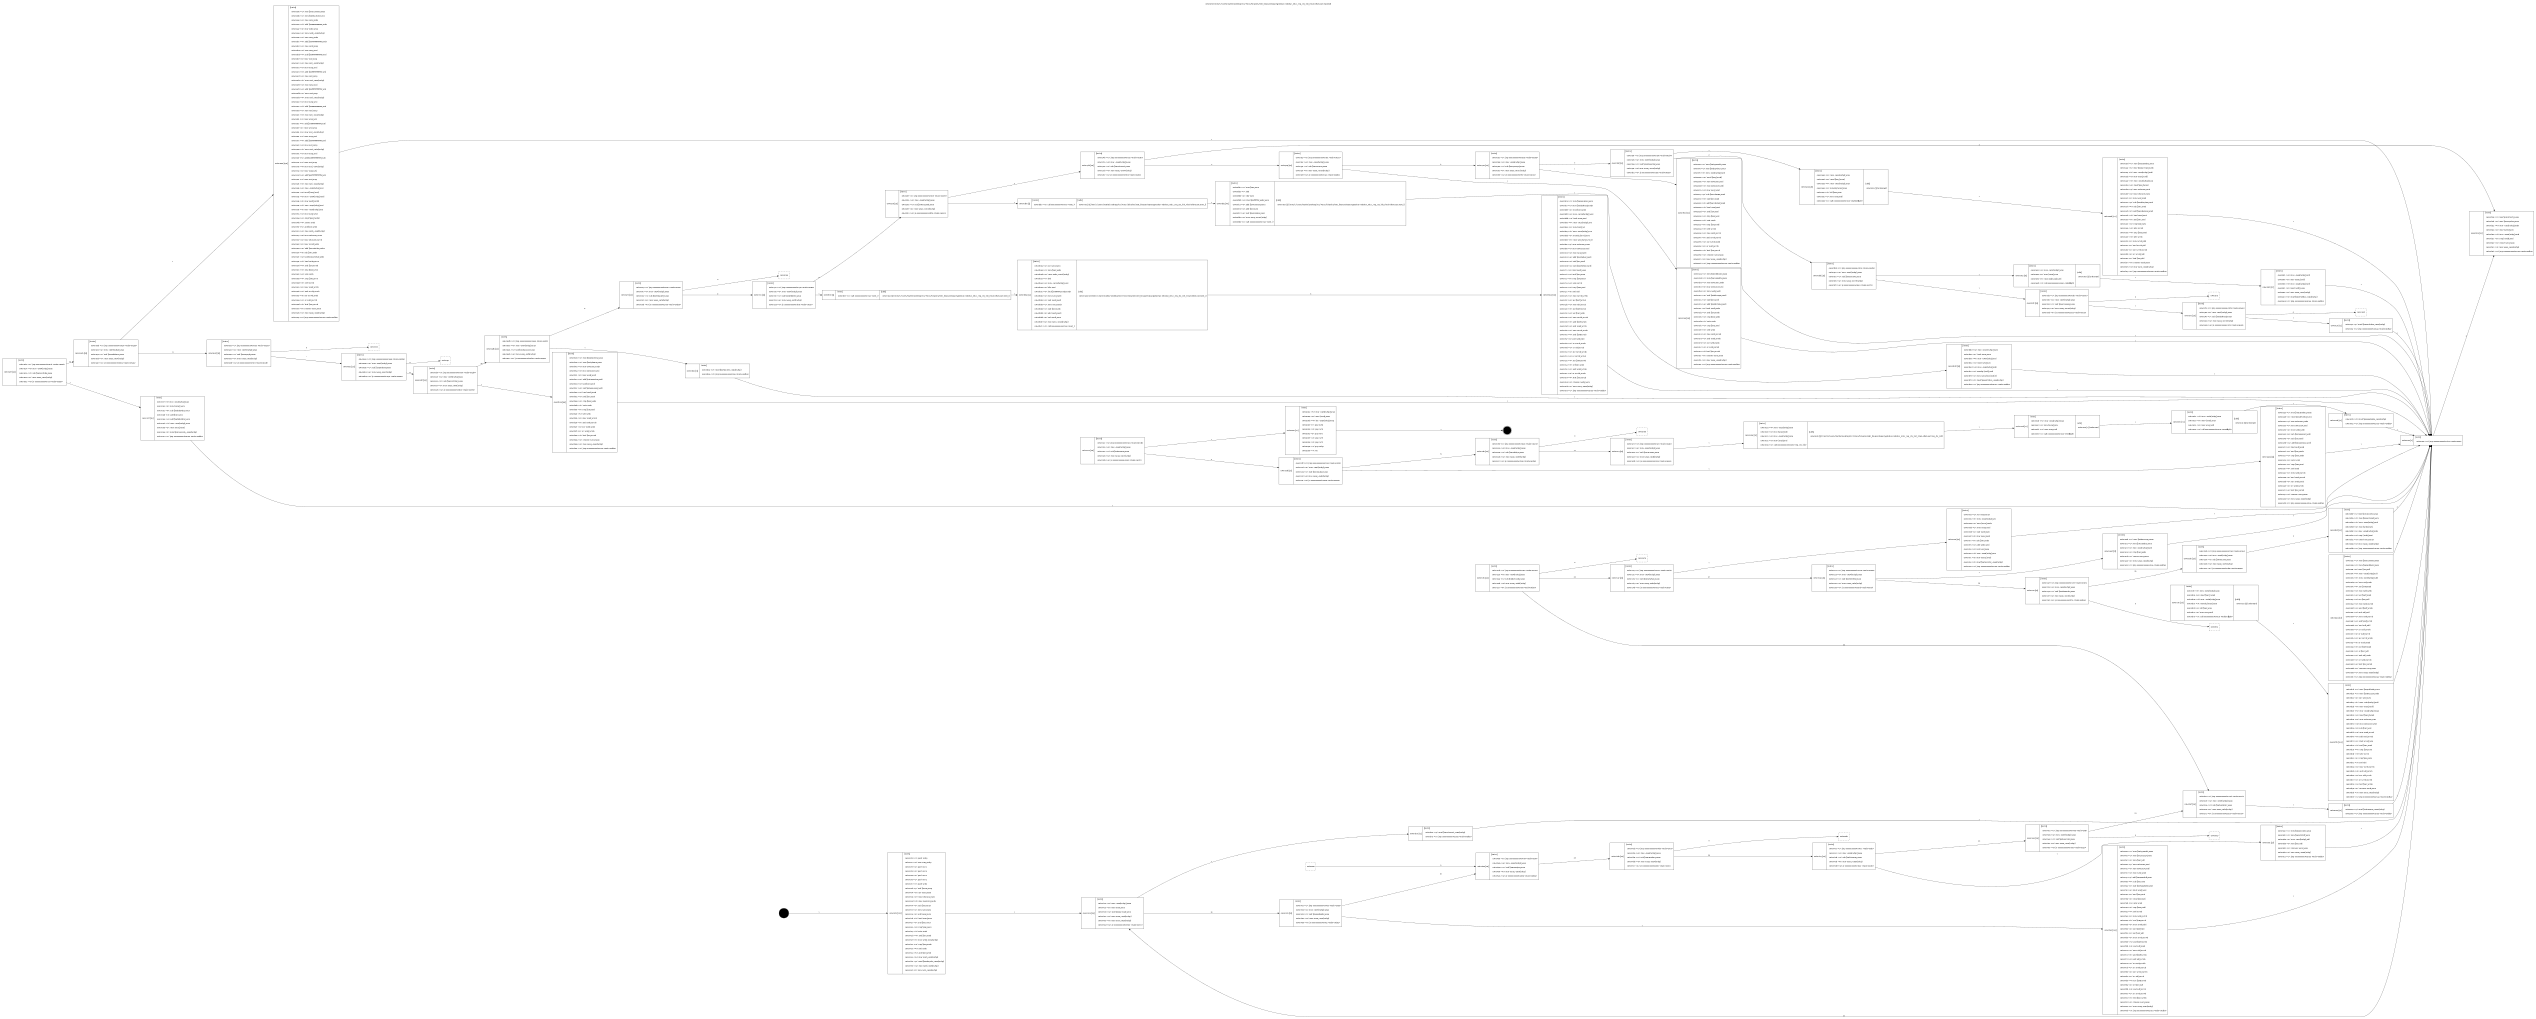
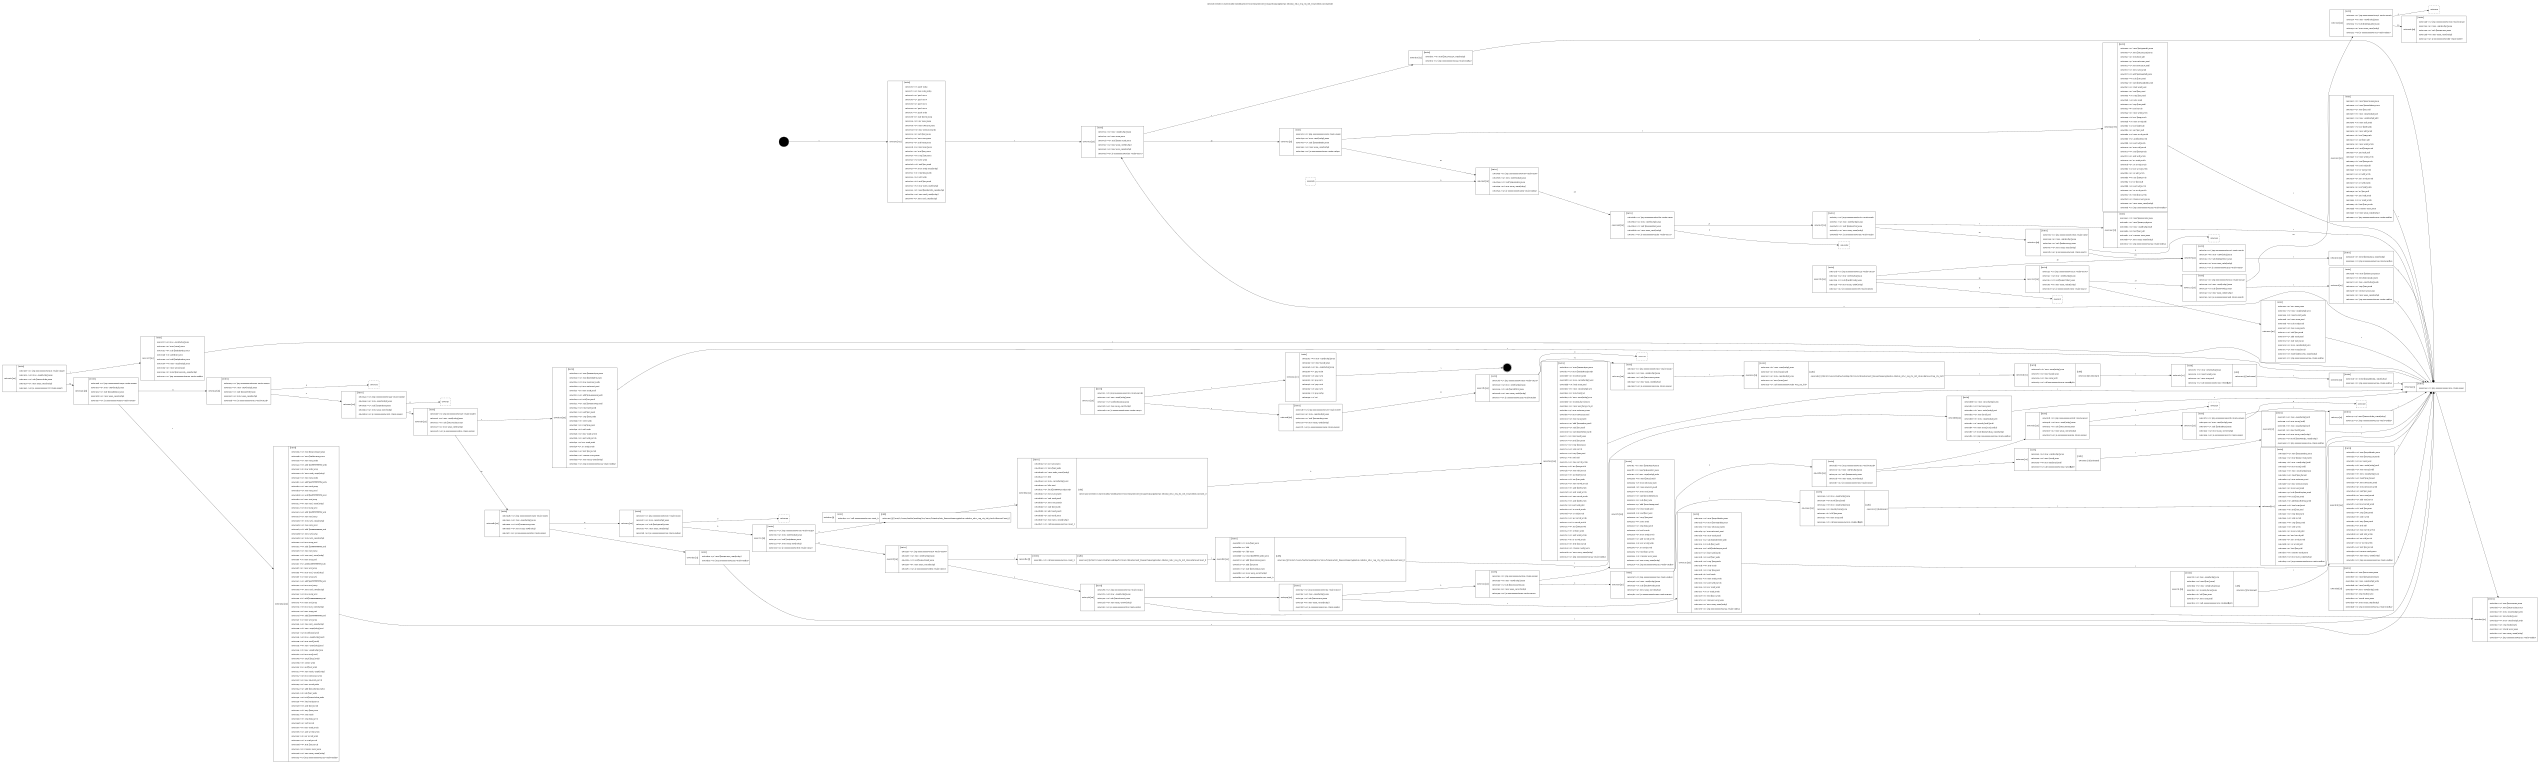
(2102, 337) -> none
(2293, 457) -> none
(2287, 545) -> none
